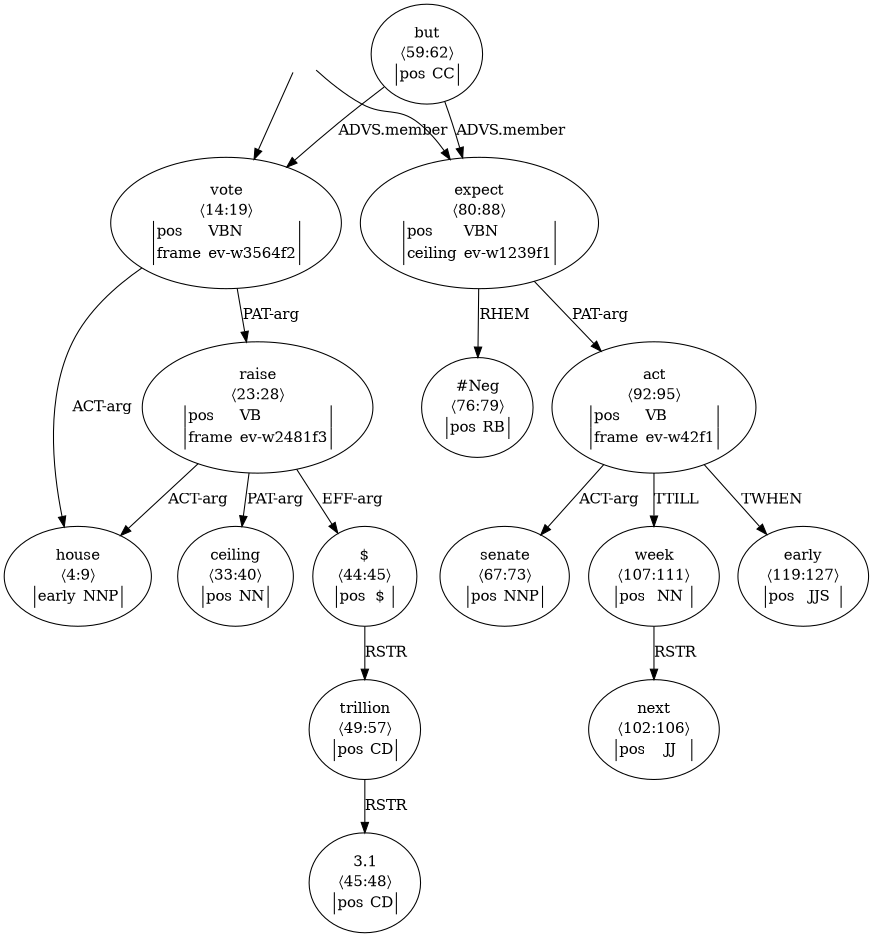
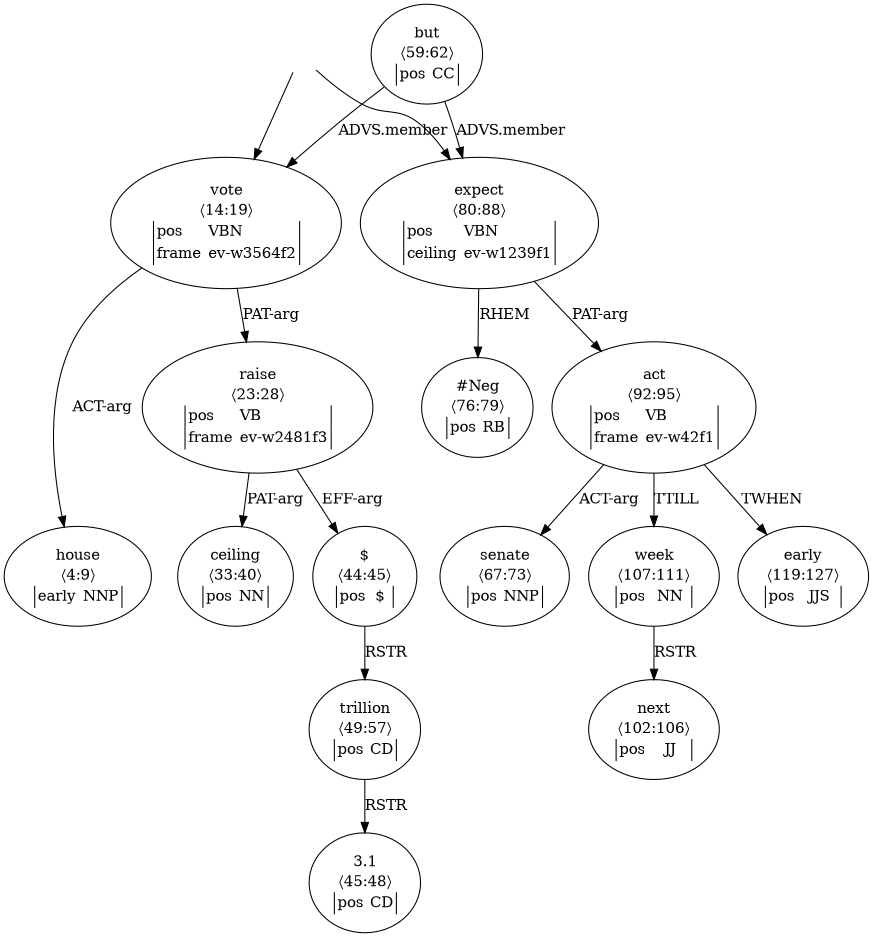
(163, 496) -> none
